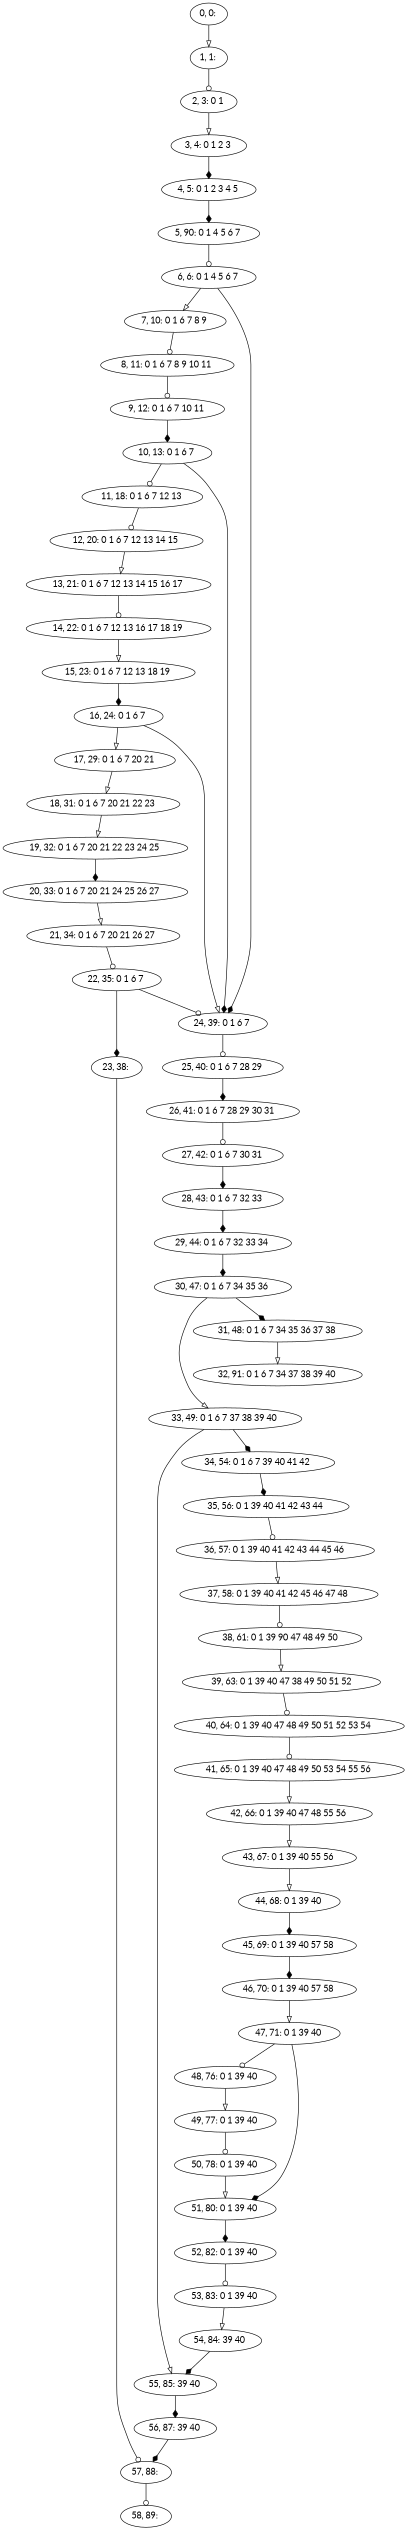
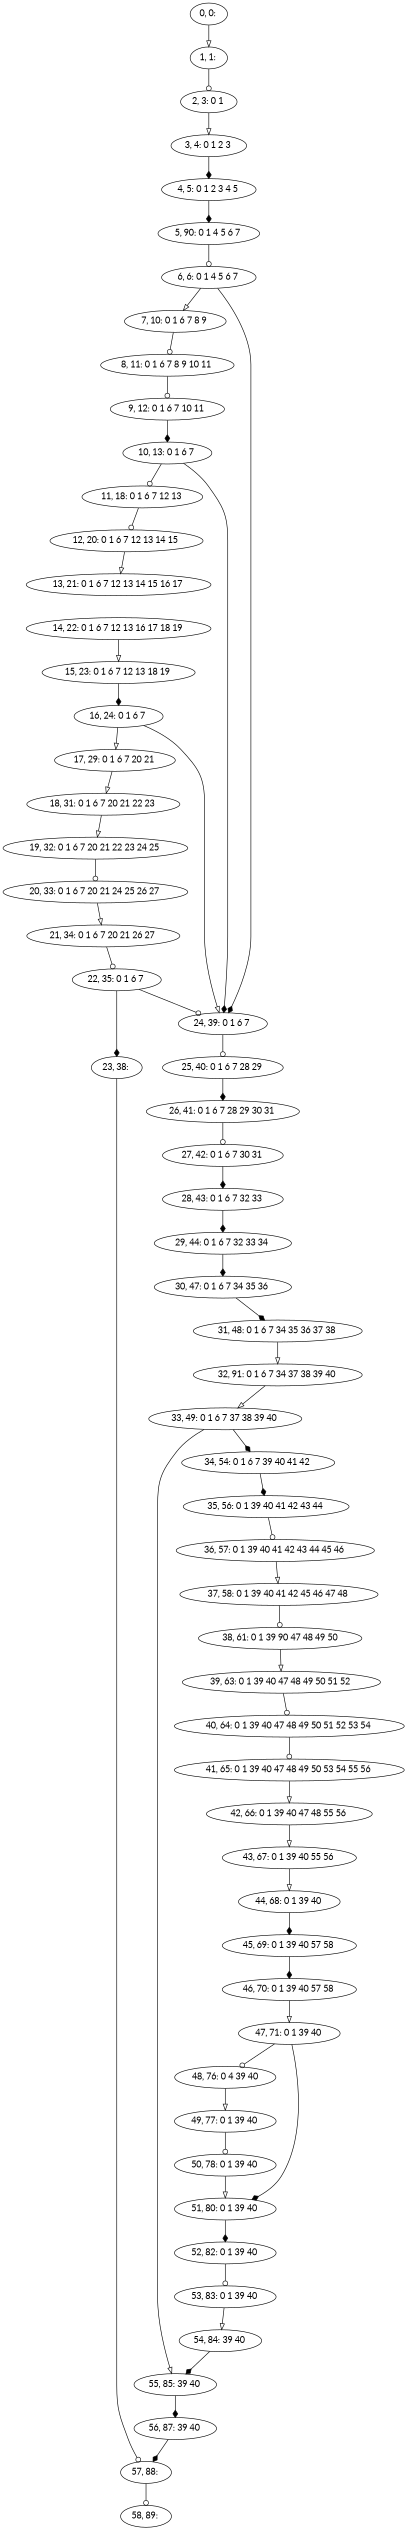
(119, 604) -> none
(95, 868) -> (95, 868)
(179, 1350) -> (254, 1395)
(281, 1682) -> (281, 1682)
(225, 2077) -> (225, 2077)
